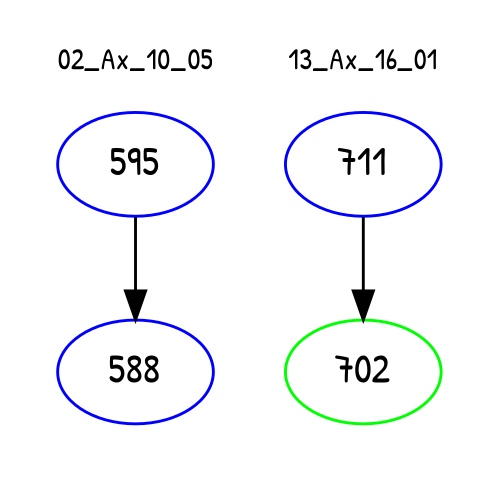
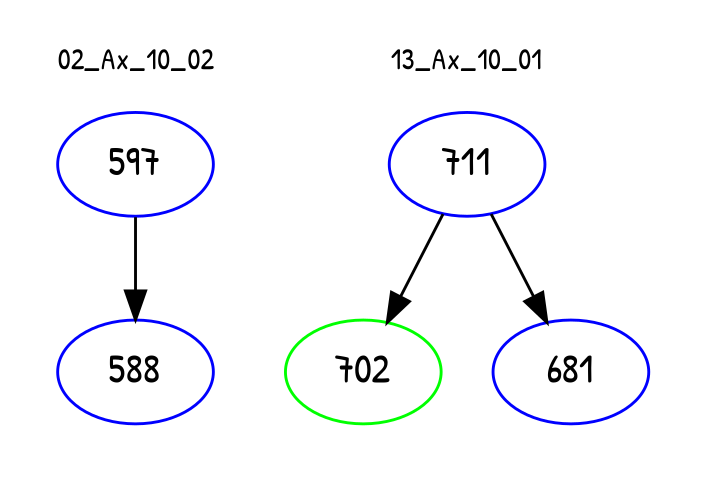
(137, 62) -> (137, 62)
(363, 62) -> (467, 62)
(136, 164) -> (136, 164)
none -> (571, 372)
